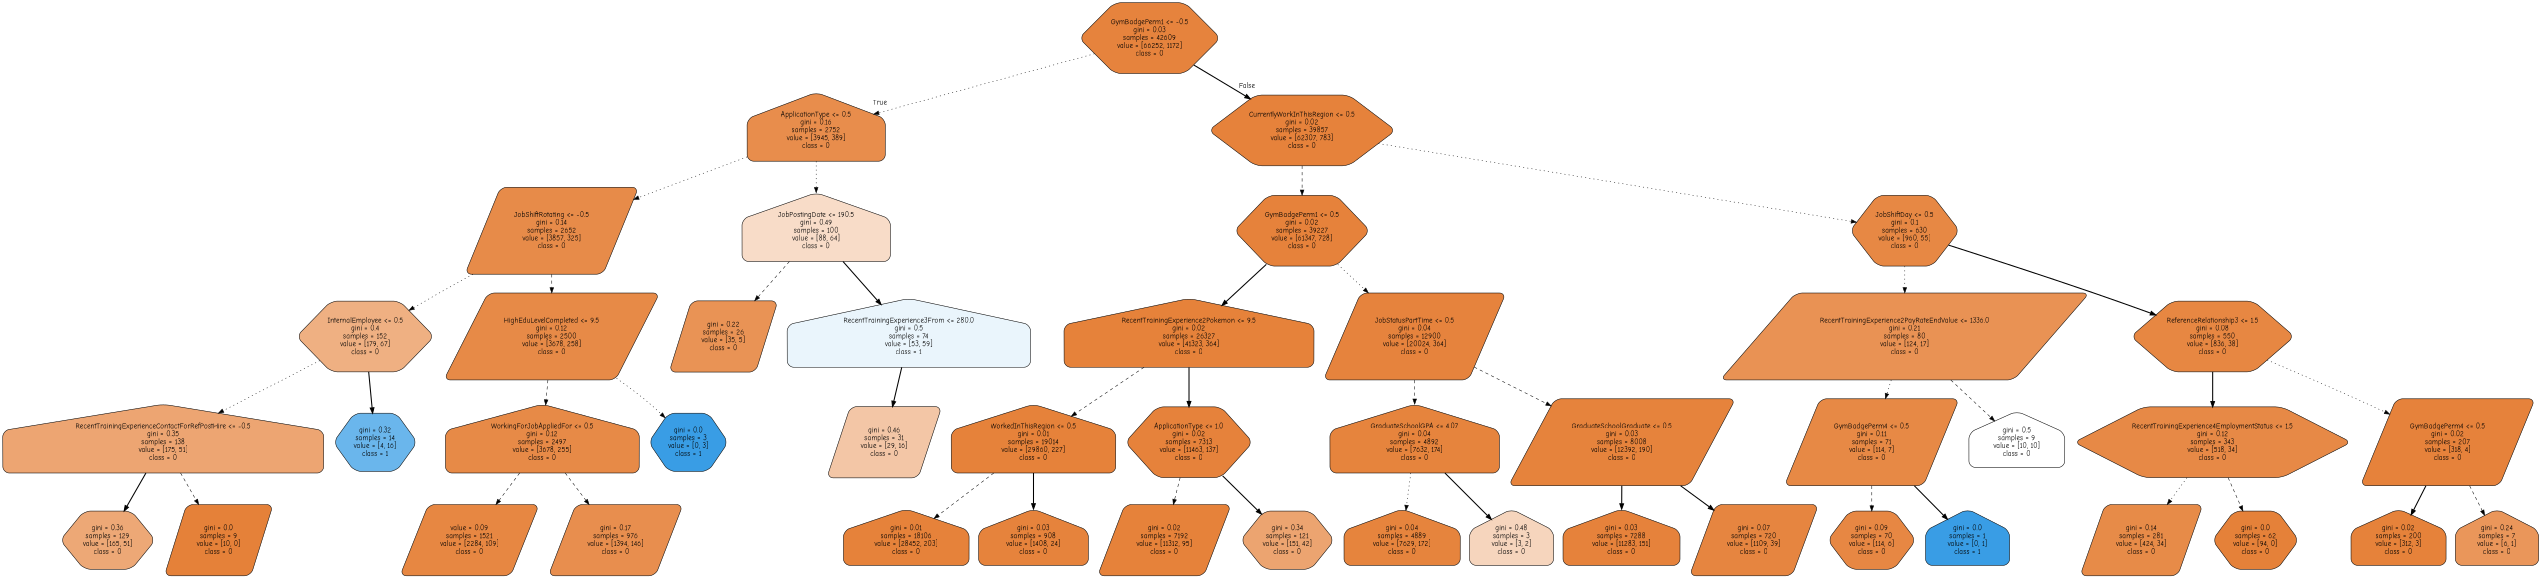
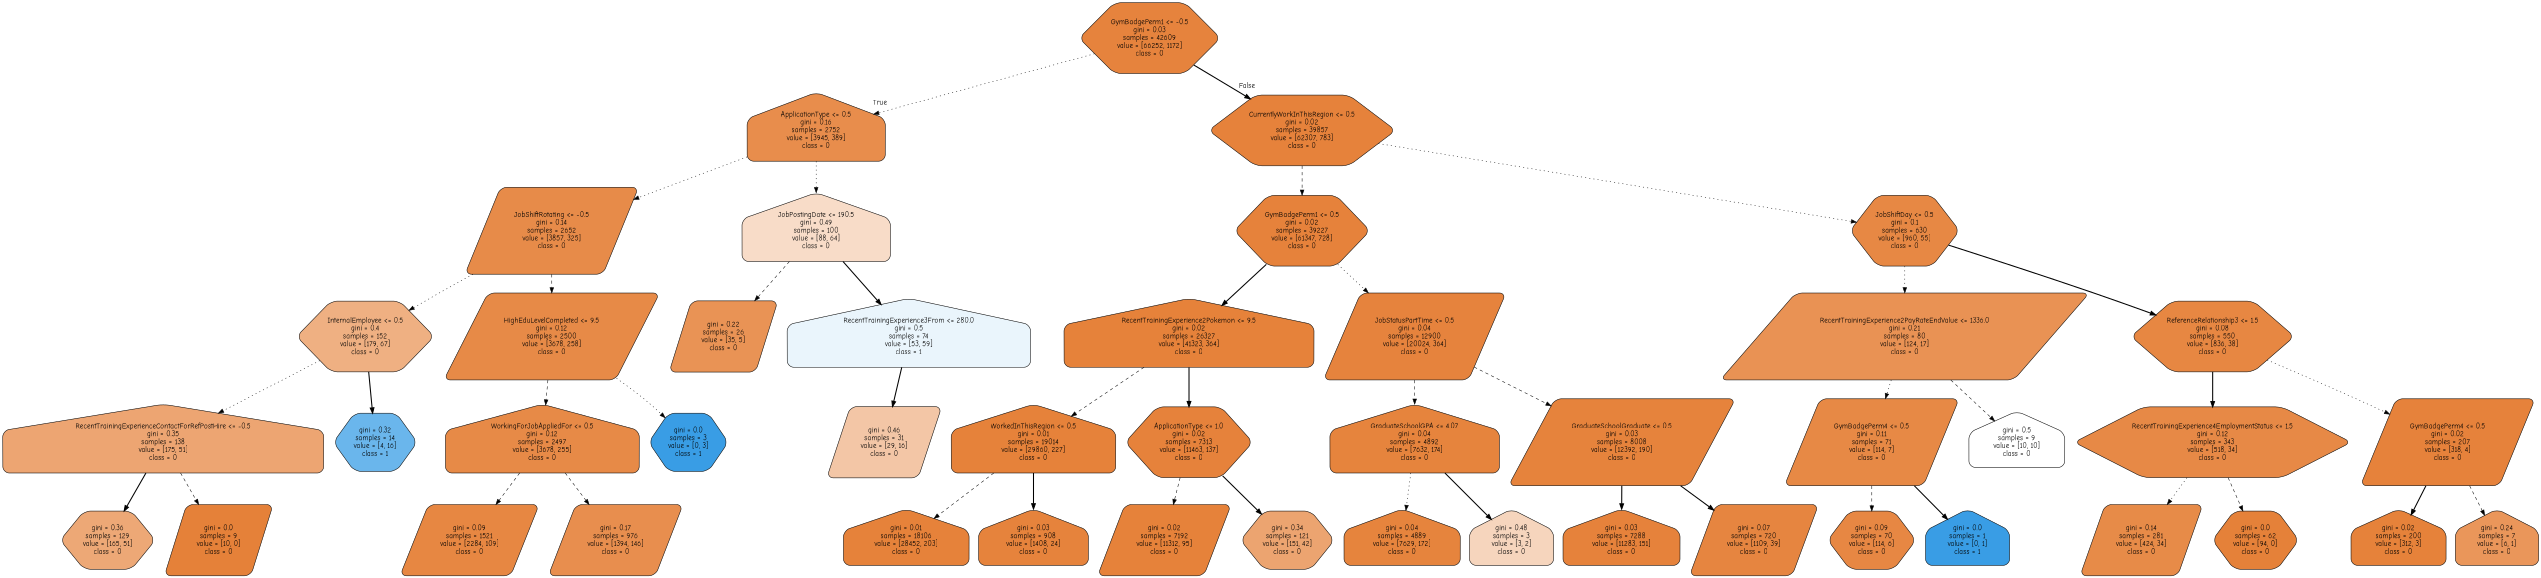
(470, 540) -> (470, 540)
